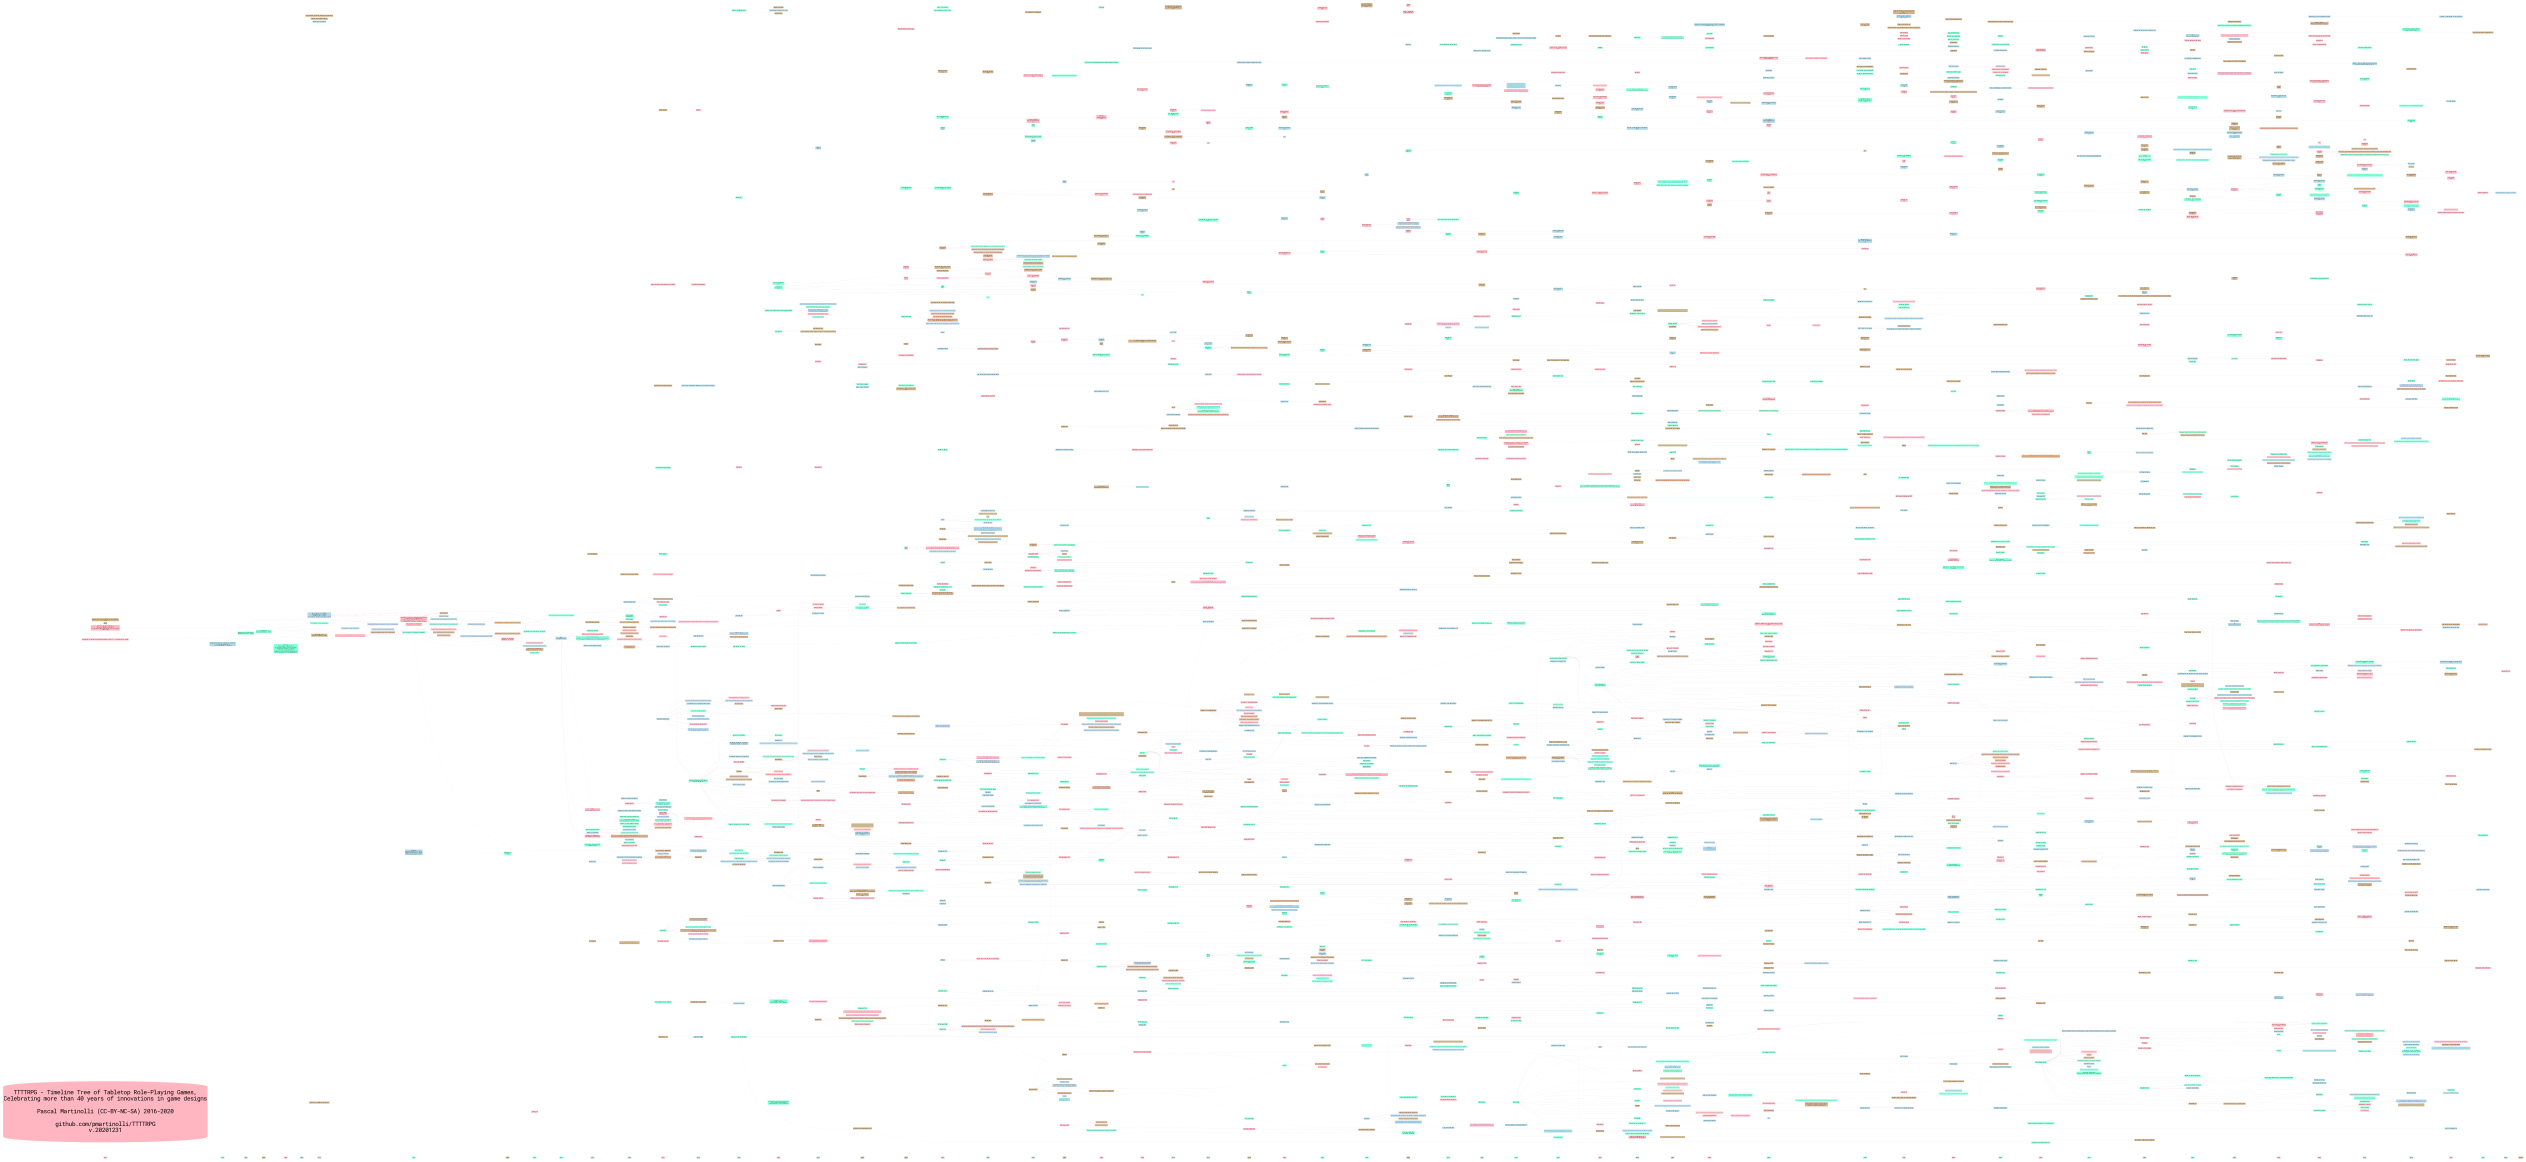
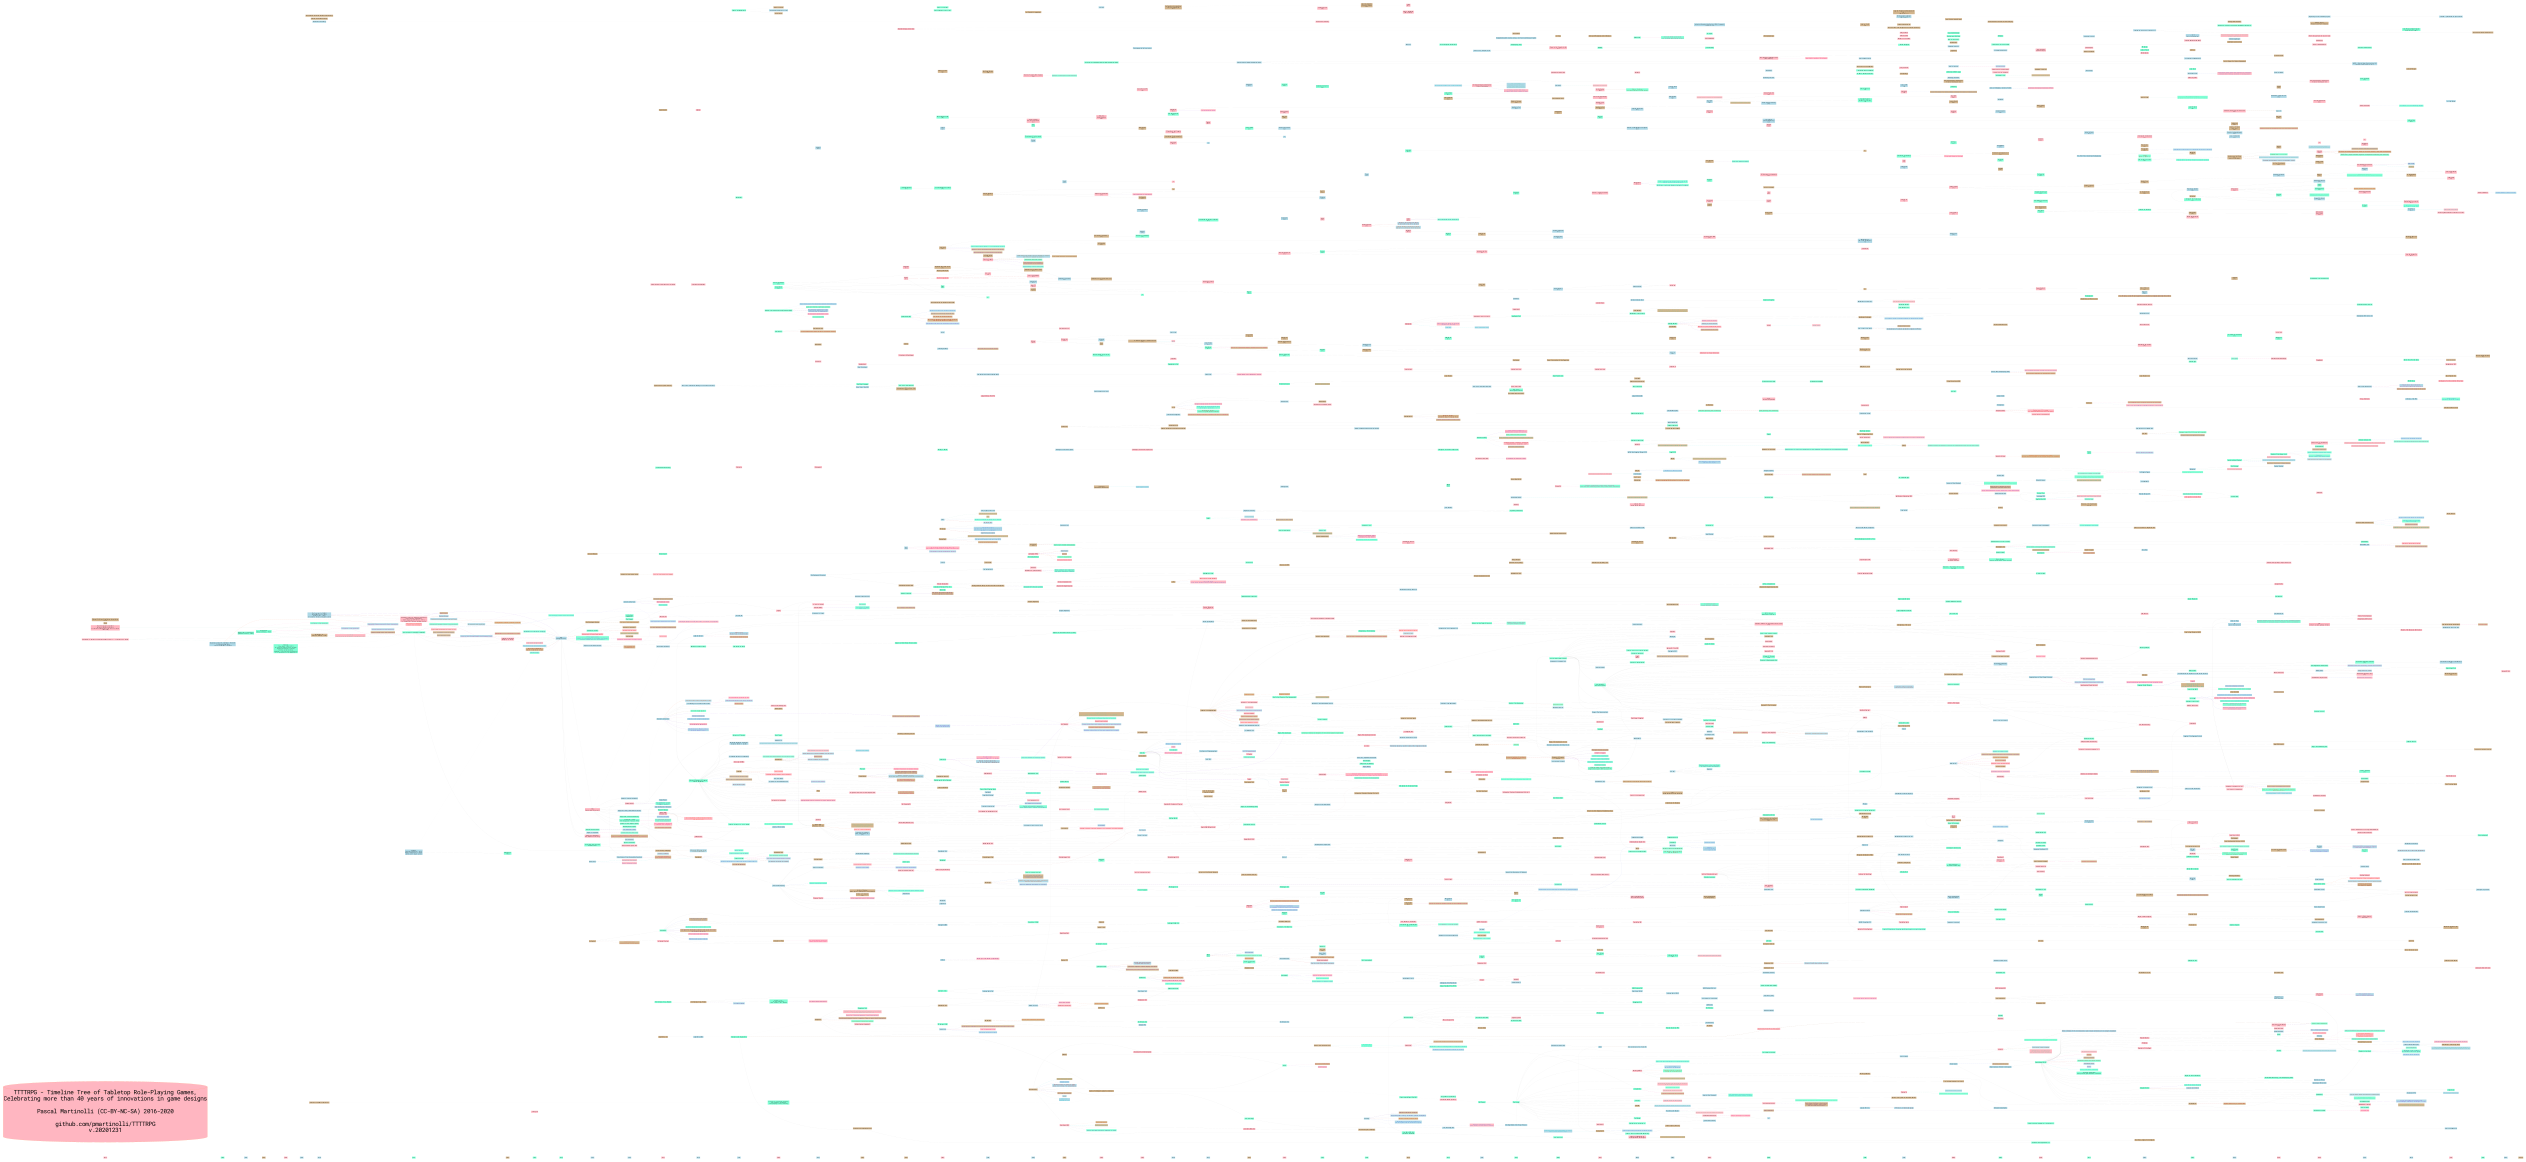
(2279, 744) -> (2279, 744)
